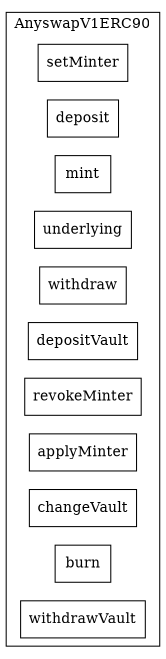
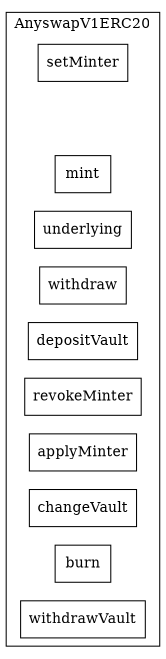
(83, 24) -> (83, 24)
(83, 119) -> none
